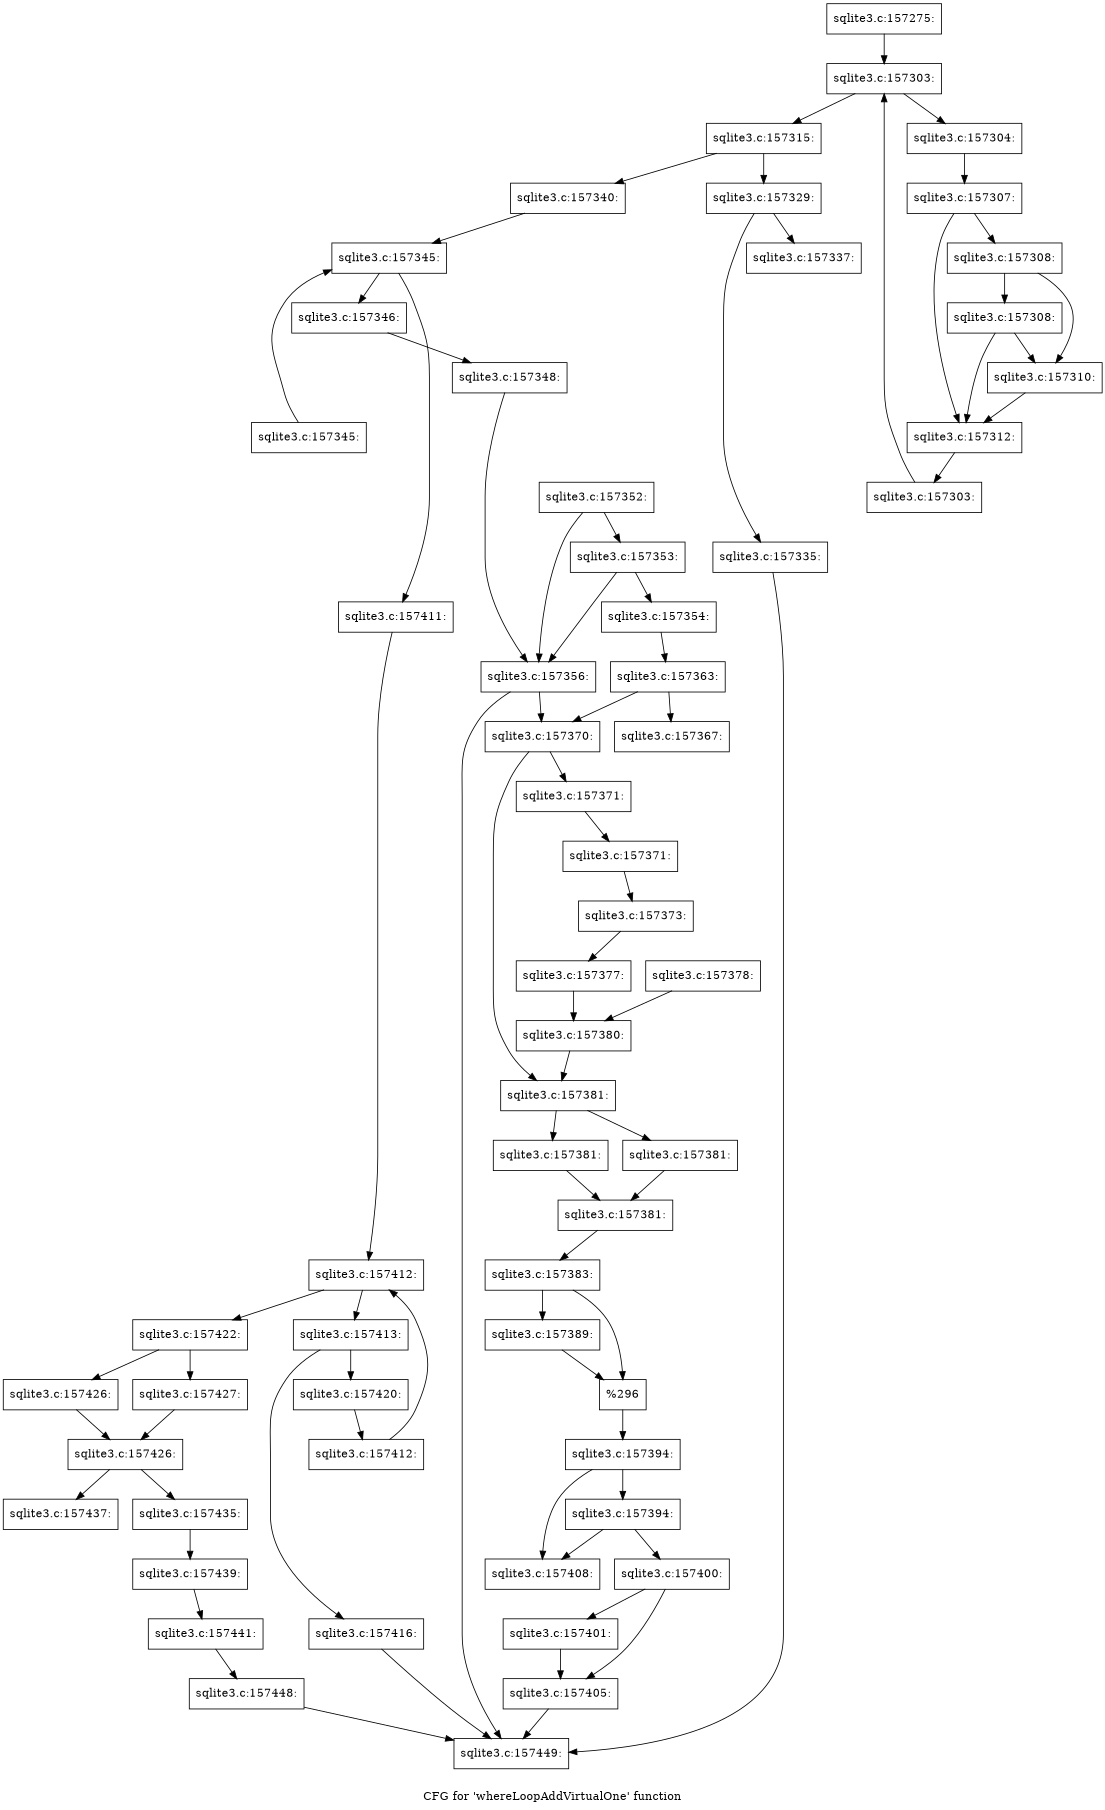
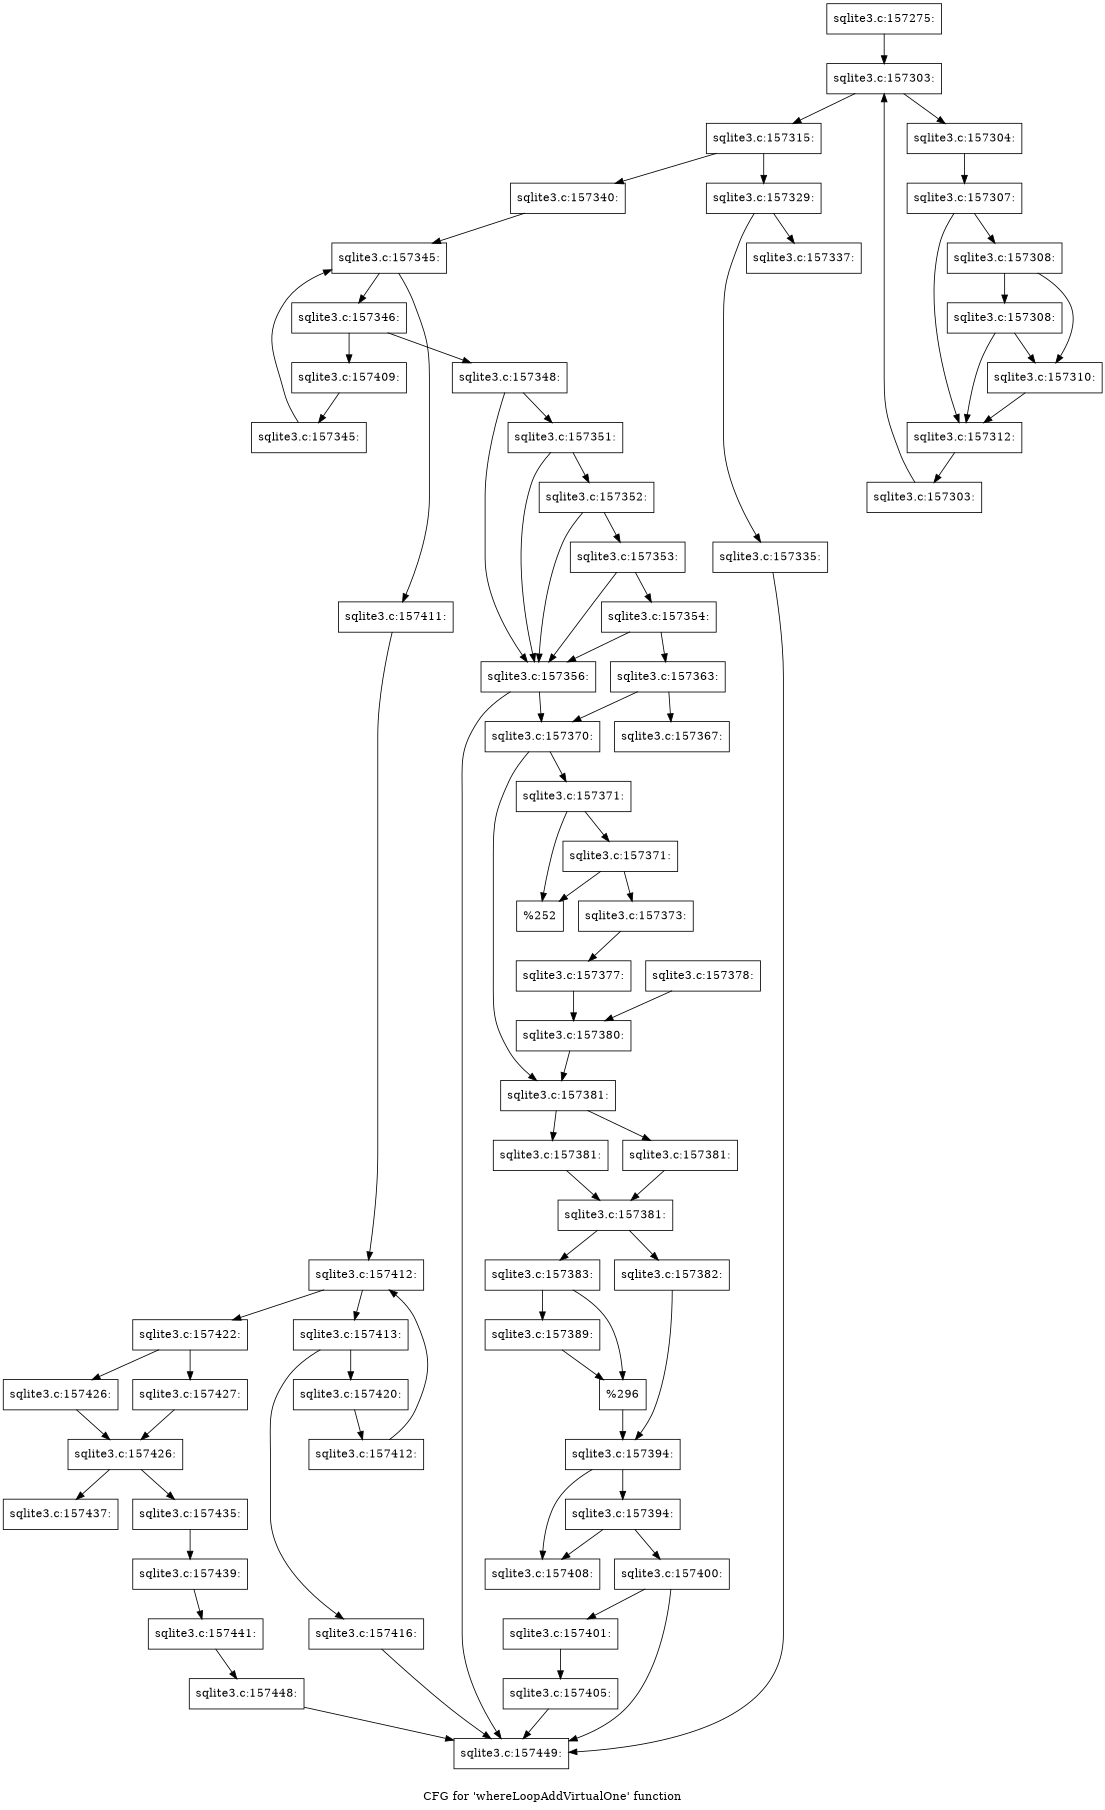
none -> (349, 378)
none -> (565, 438)
none -> (602, 645)
none -> (540, 916)
none -> (672, 1275)
(636, 1637) -> (646, 1679)
